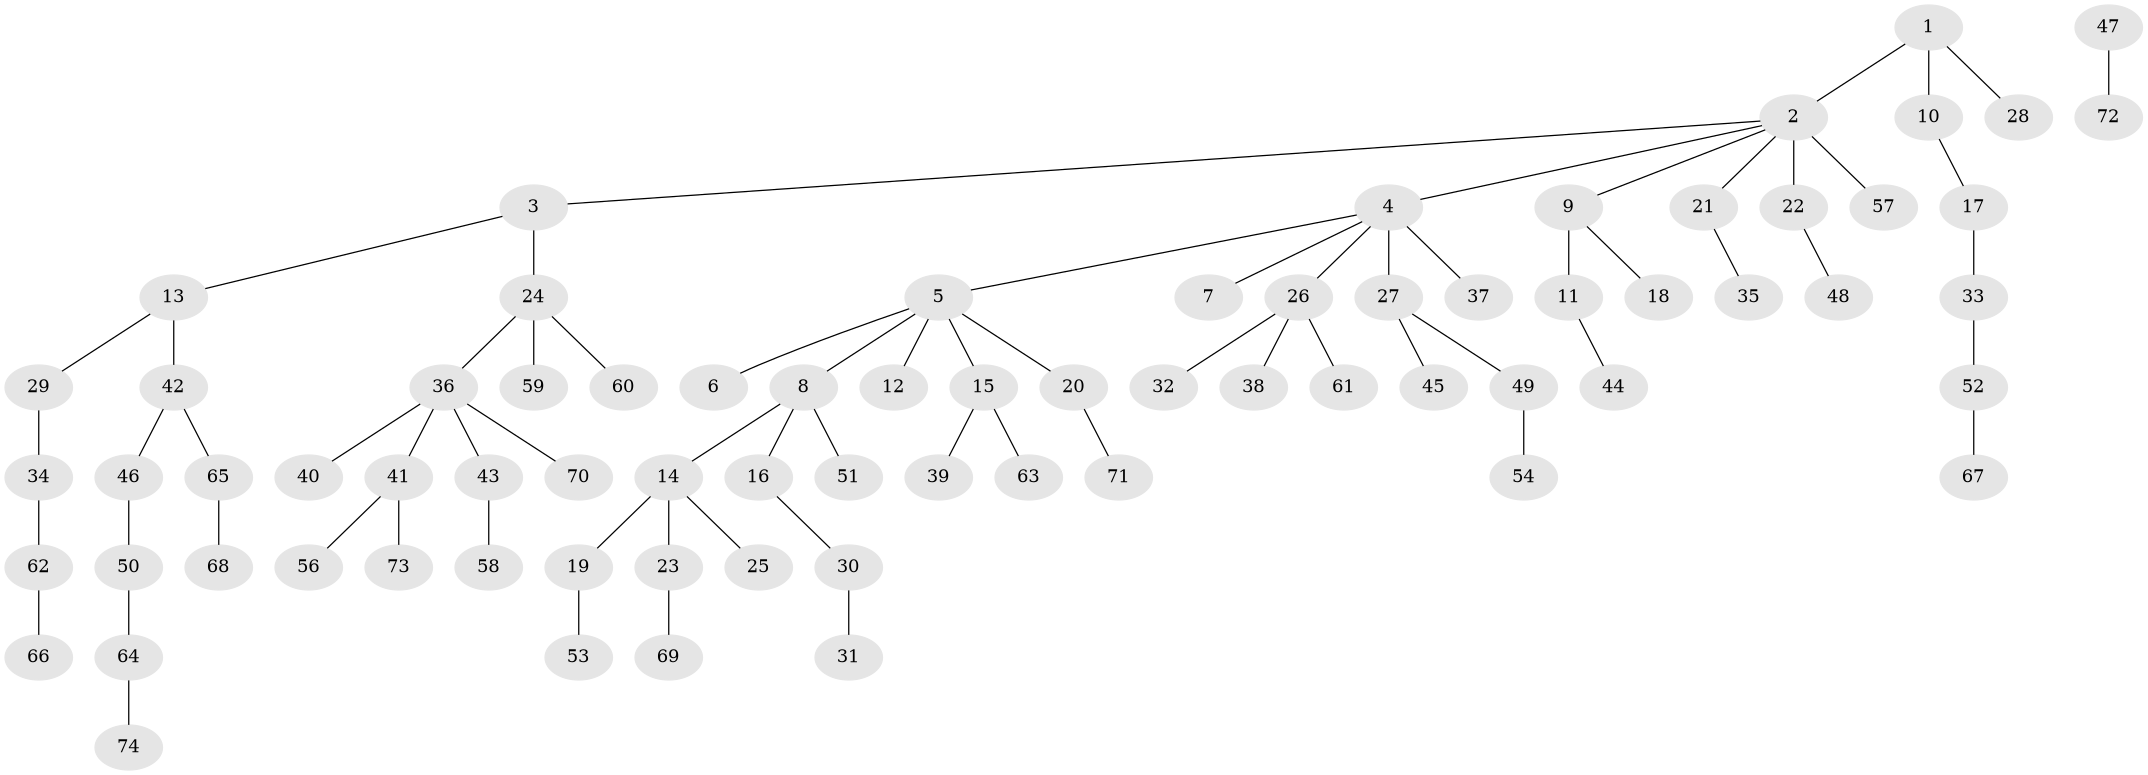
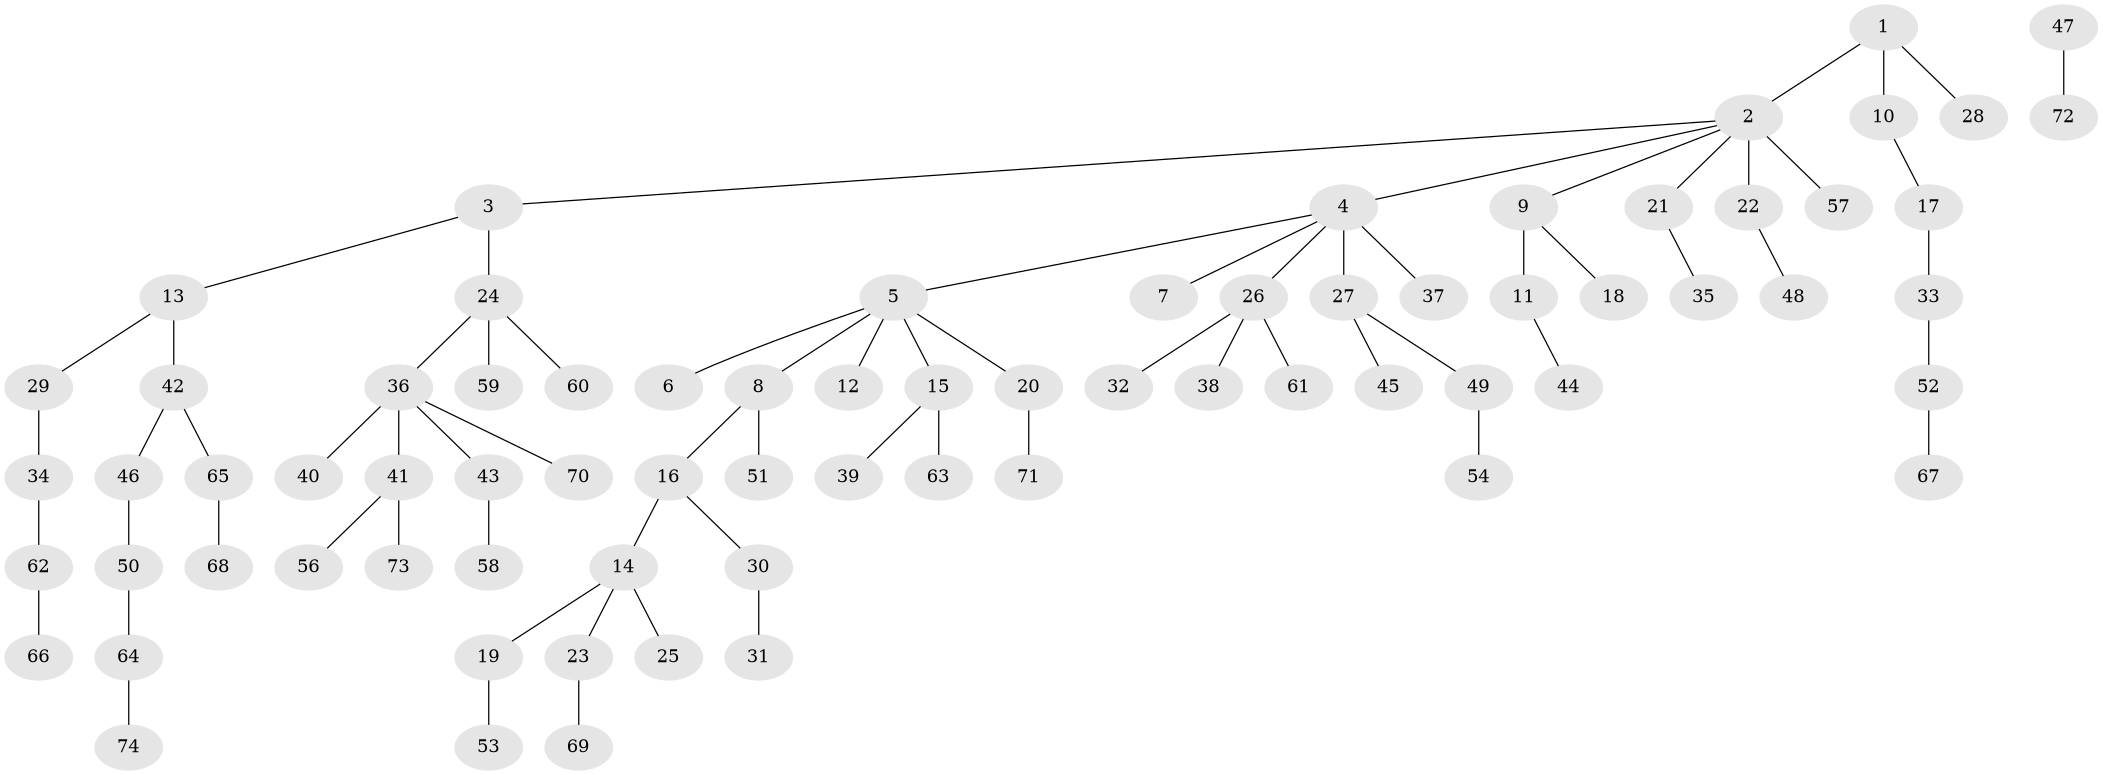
(736, 433) -> (646, 523)
